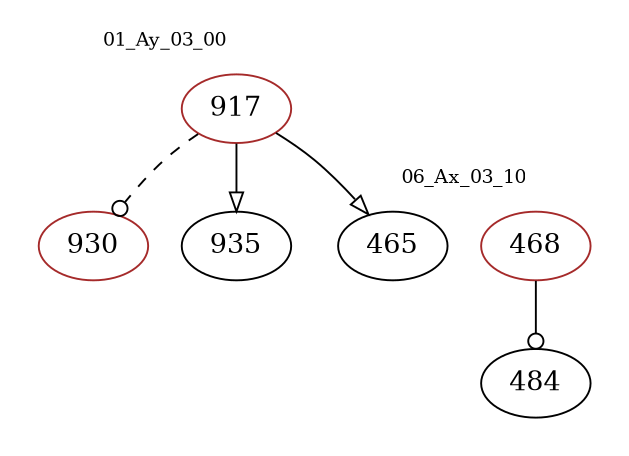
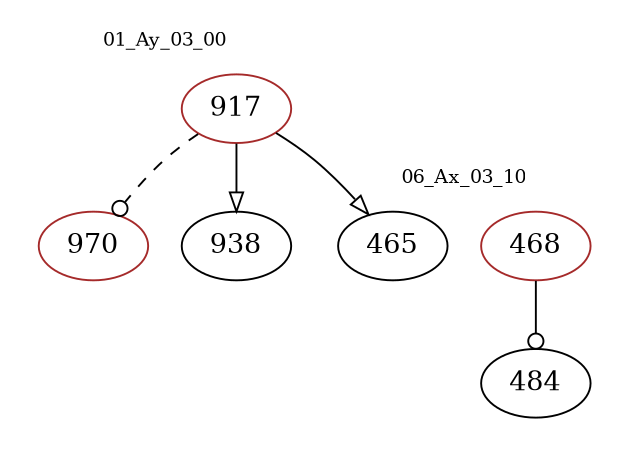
(93, 246) -> (93, 246)
(236, 246) -> (236, 246)
